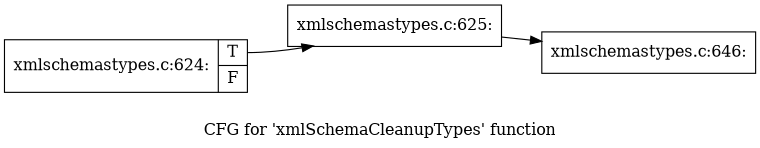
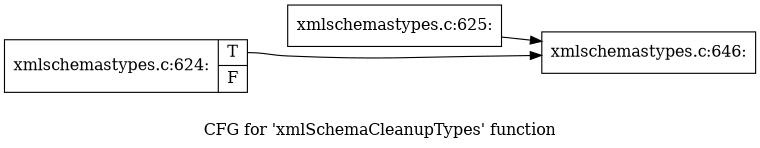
(275, 51) -> (389, 58)
